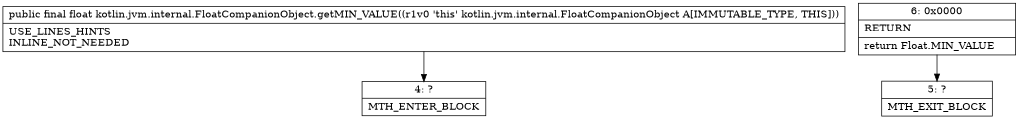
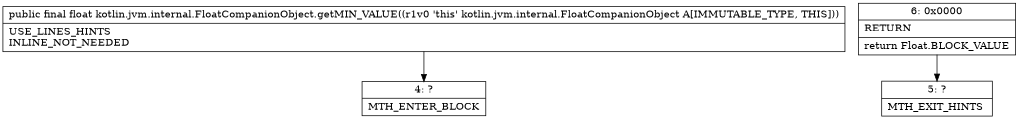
(930, 46) -> (937, 46)
(937, 107) -> (936, 107)
